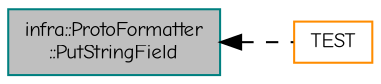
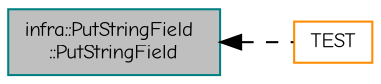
(114, 42) -> (114, 42)
